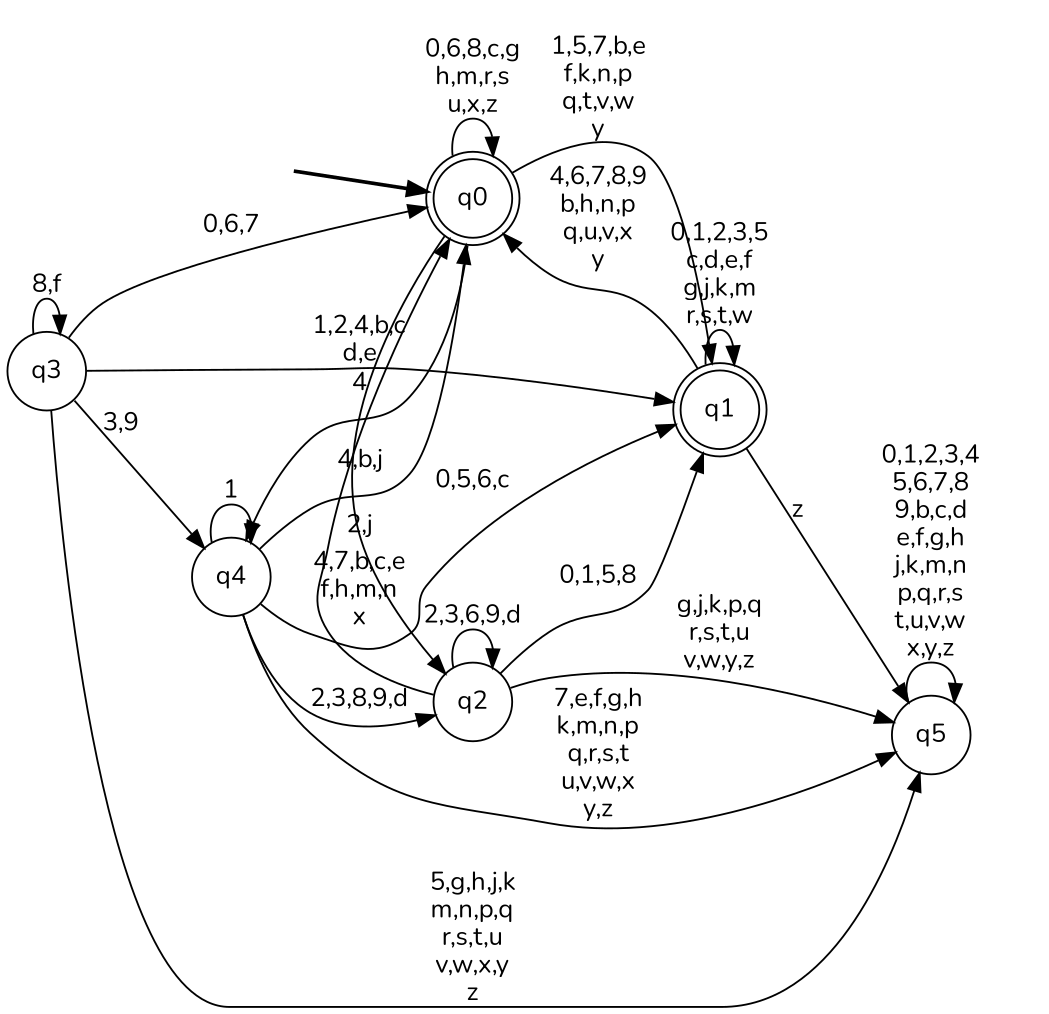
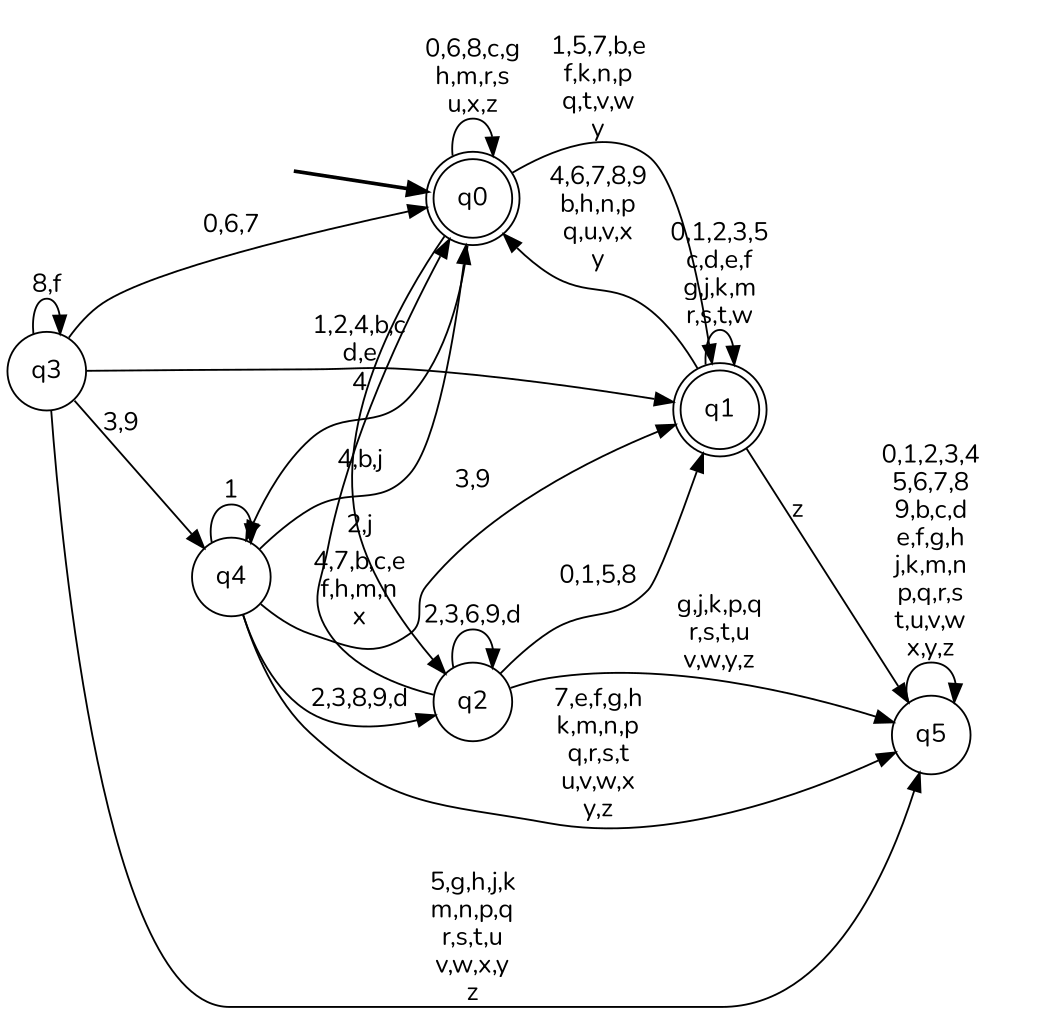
(473, 481) -> (473, 481)
